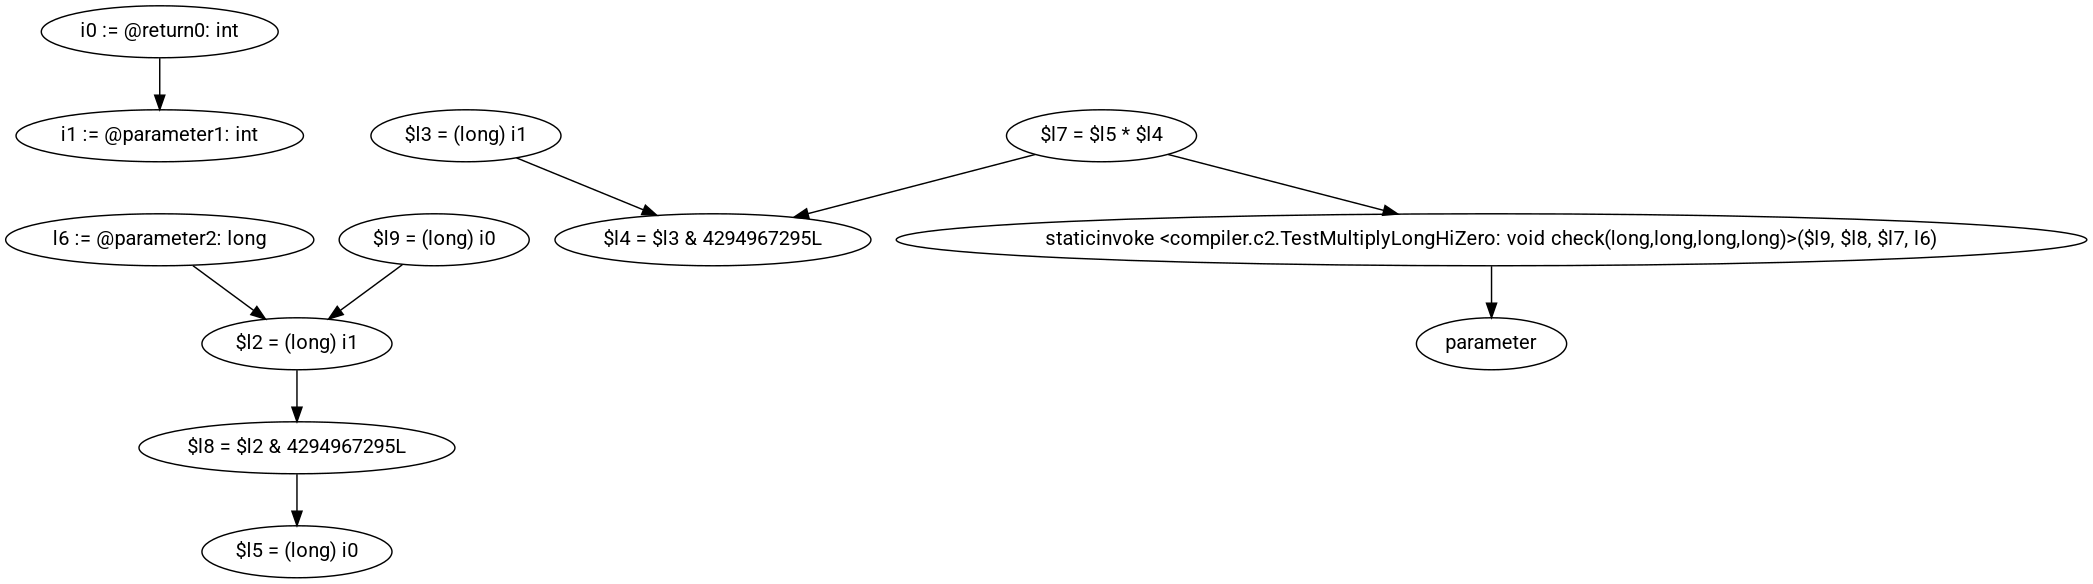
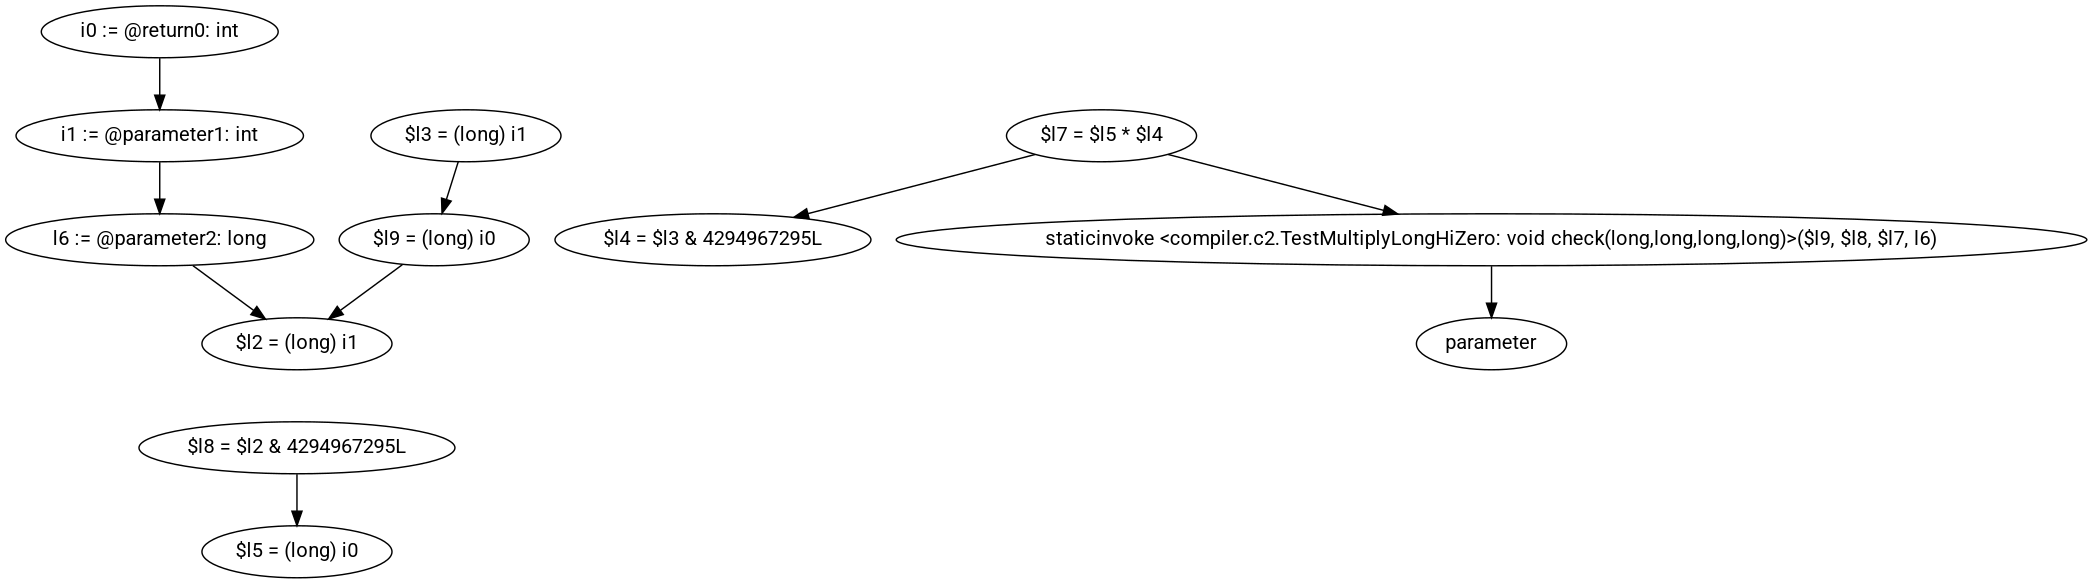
none -> (160, 181)
(580, 184) -> (452, 180)
(297, 389) -> none
